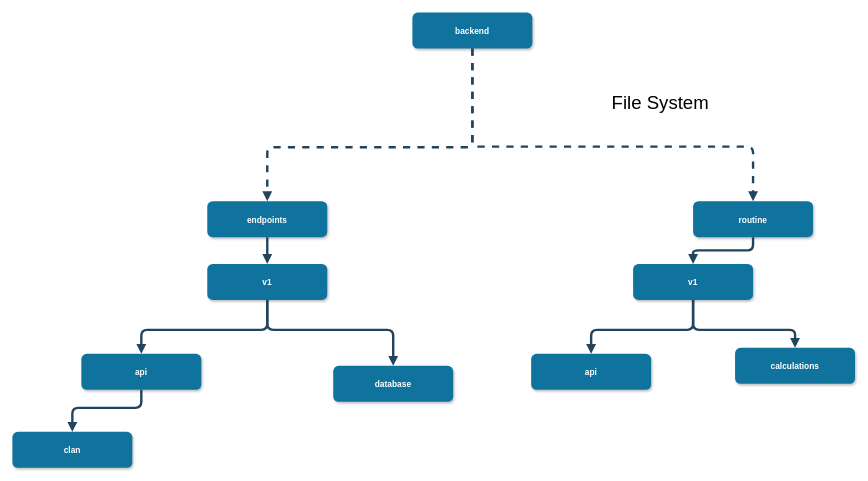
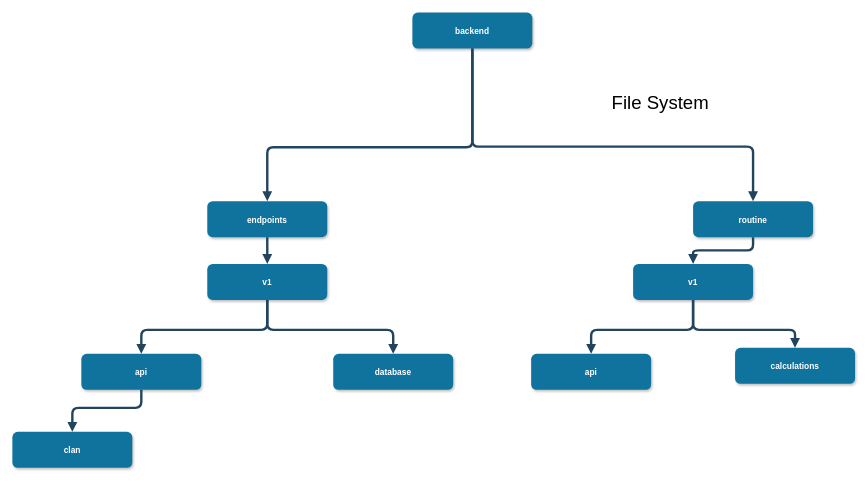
(346, 147) -> (346, 147)
(633, 147) -> (633, 147)
(393, 384) -> (393, 372)
